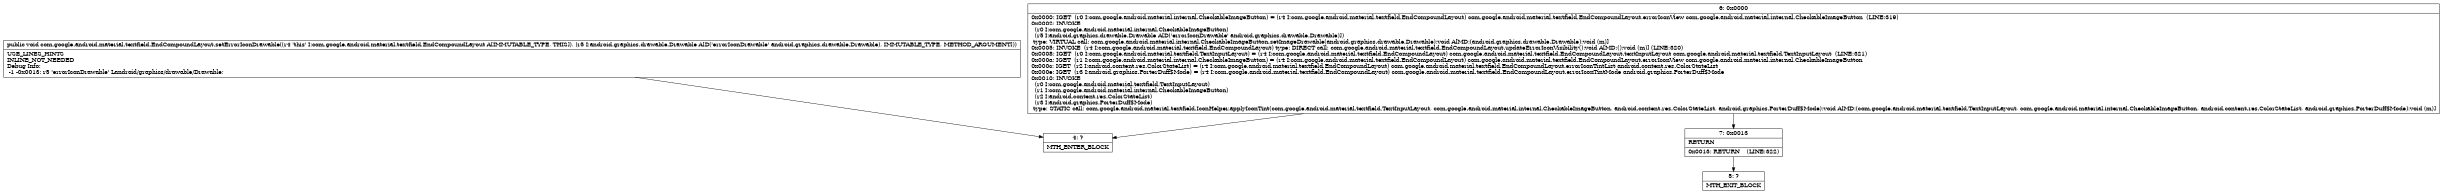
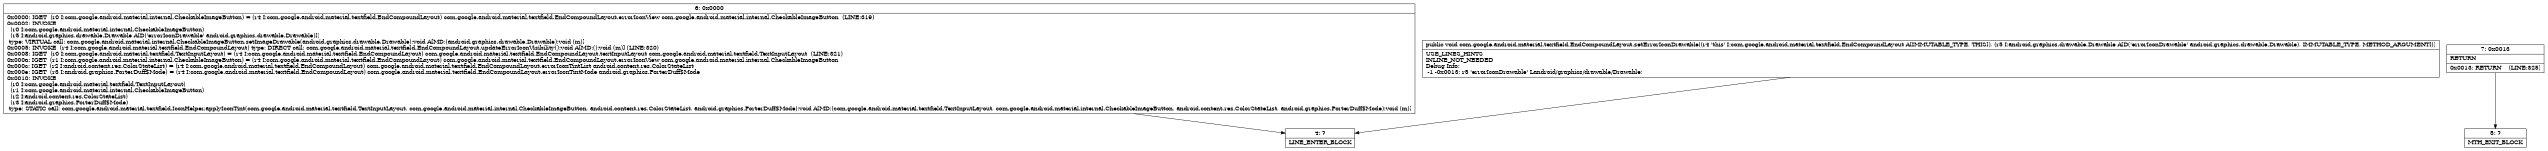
(1734, 119) -> none
(1078, 147) -> (1320, 143)
(1734, 152) -> (2495, 68)
